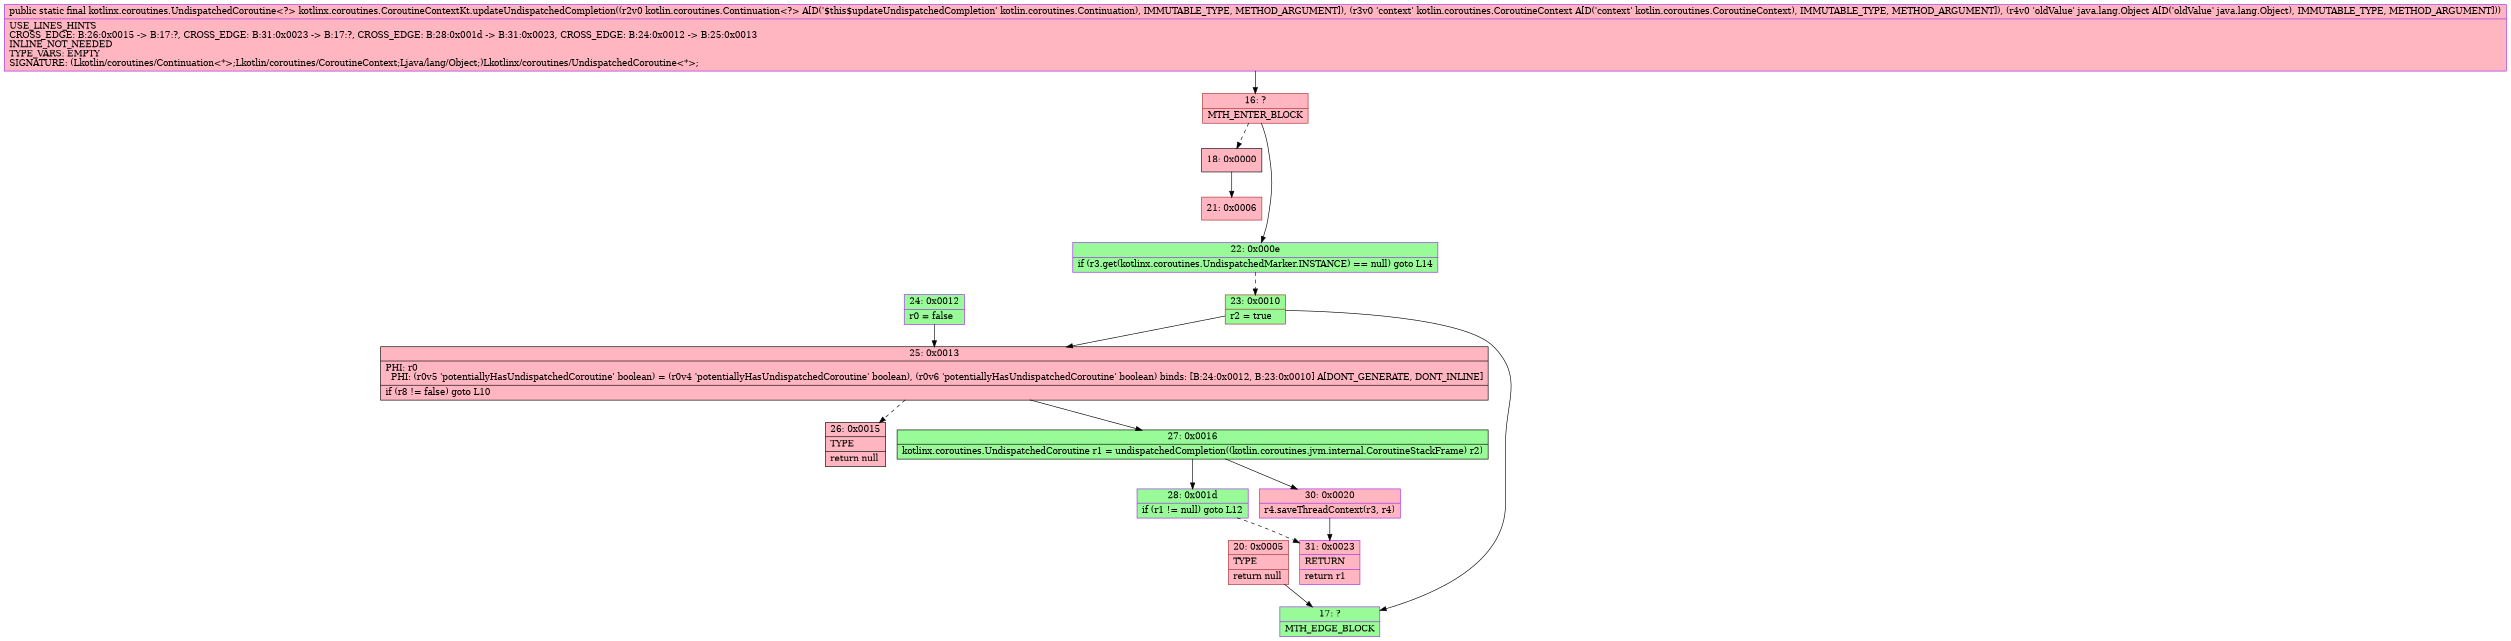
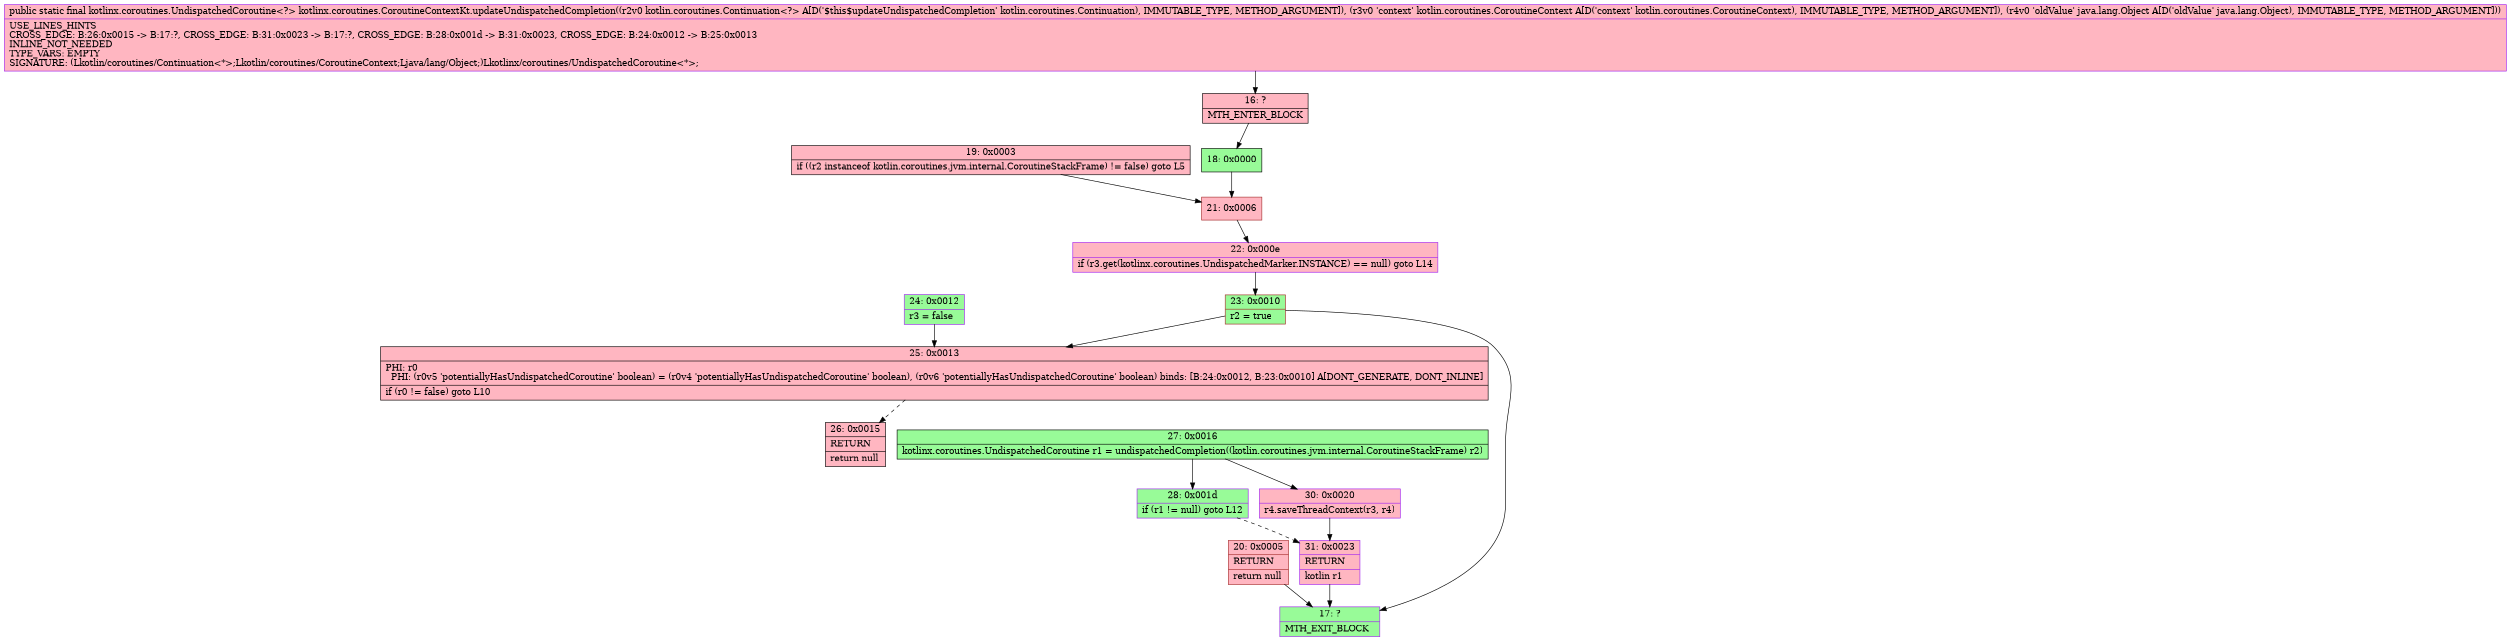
(1255, 108) -> (1255, 108)
(1244, 133) -> (1244, 133)
none -> (991, 160)
(1232, 160) -> (1232, 160)
(1272, 180) -> (1241, 229)
(1255, 257) -> (1255, 257)
(1255, 280) -> (1255, 280)
(931, 317) -> (931, 317)
(438, 392) -> (438, 392)
(1083, 414) -> none
(842, 444) -> (851, 444)
(1245, 562) -> (1253, 562)
(1325, 577) -> (1324, 577)
none -> (1330, 592)
(1330, 629) -> (1327, 629)
